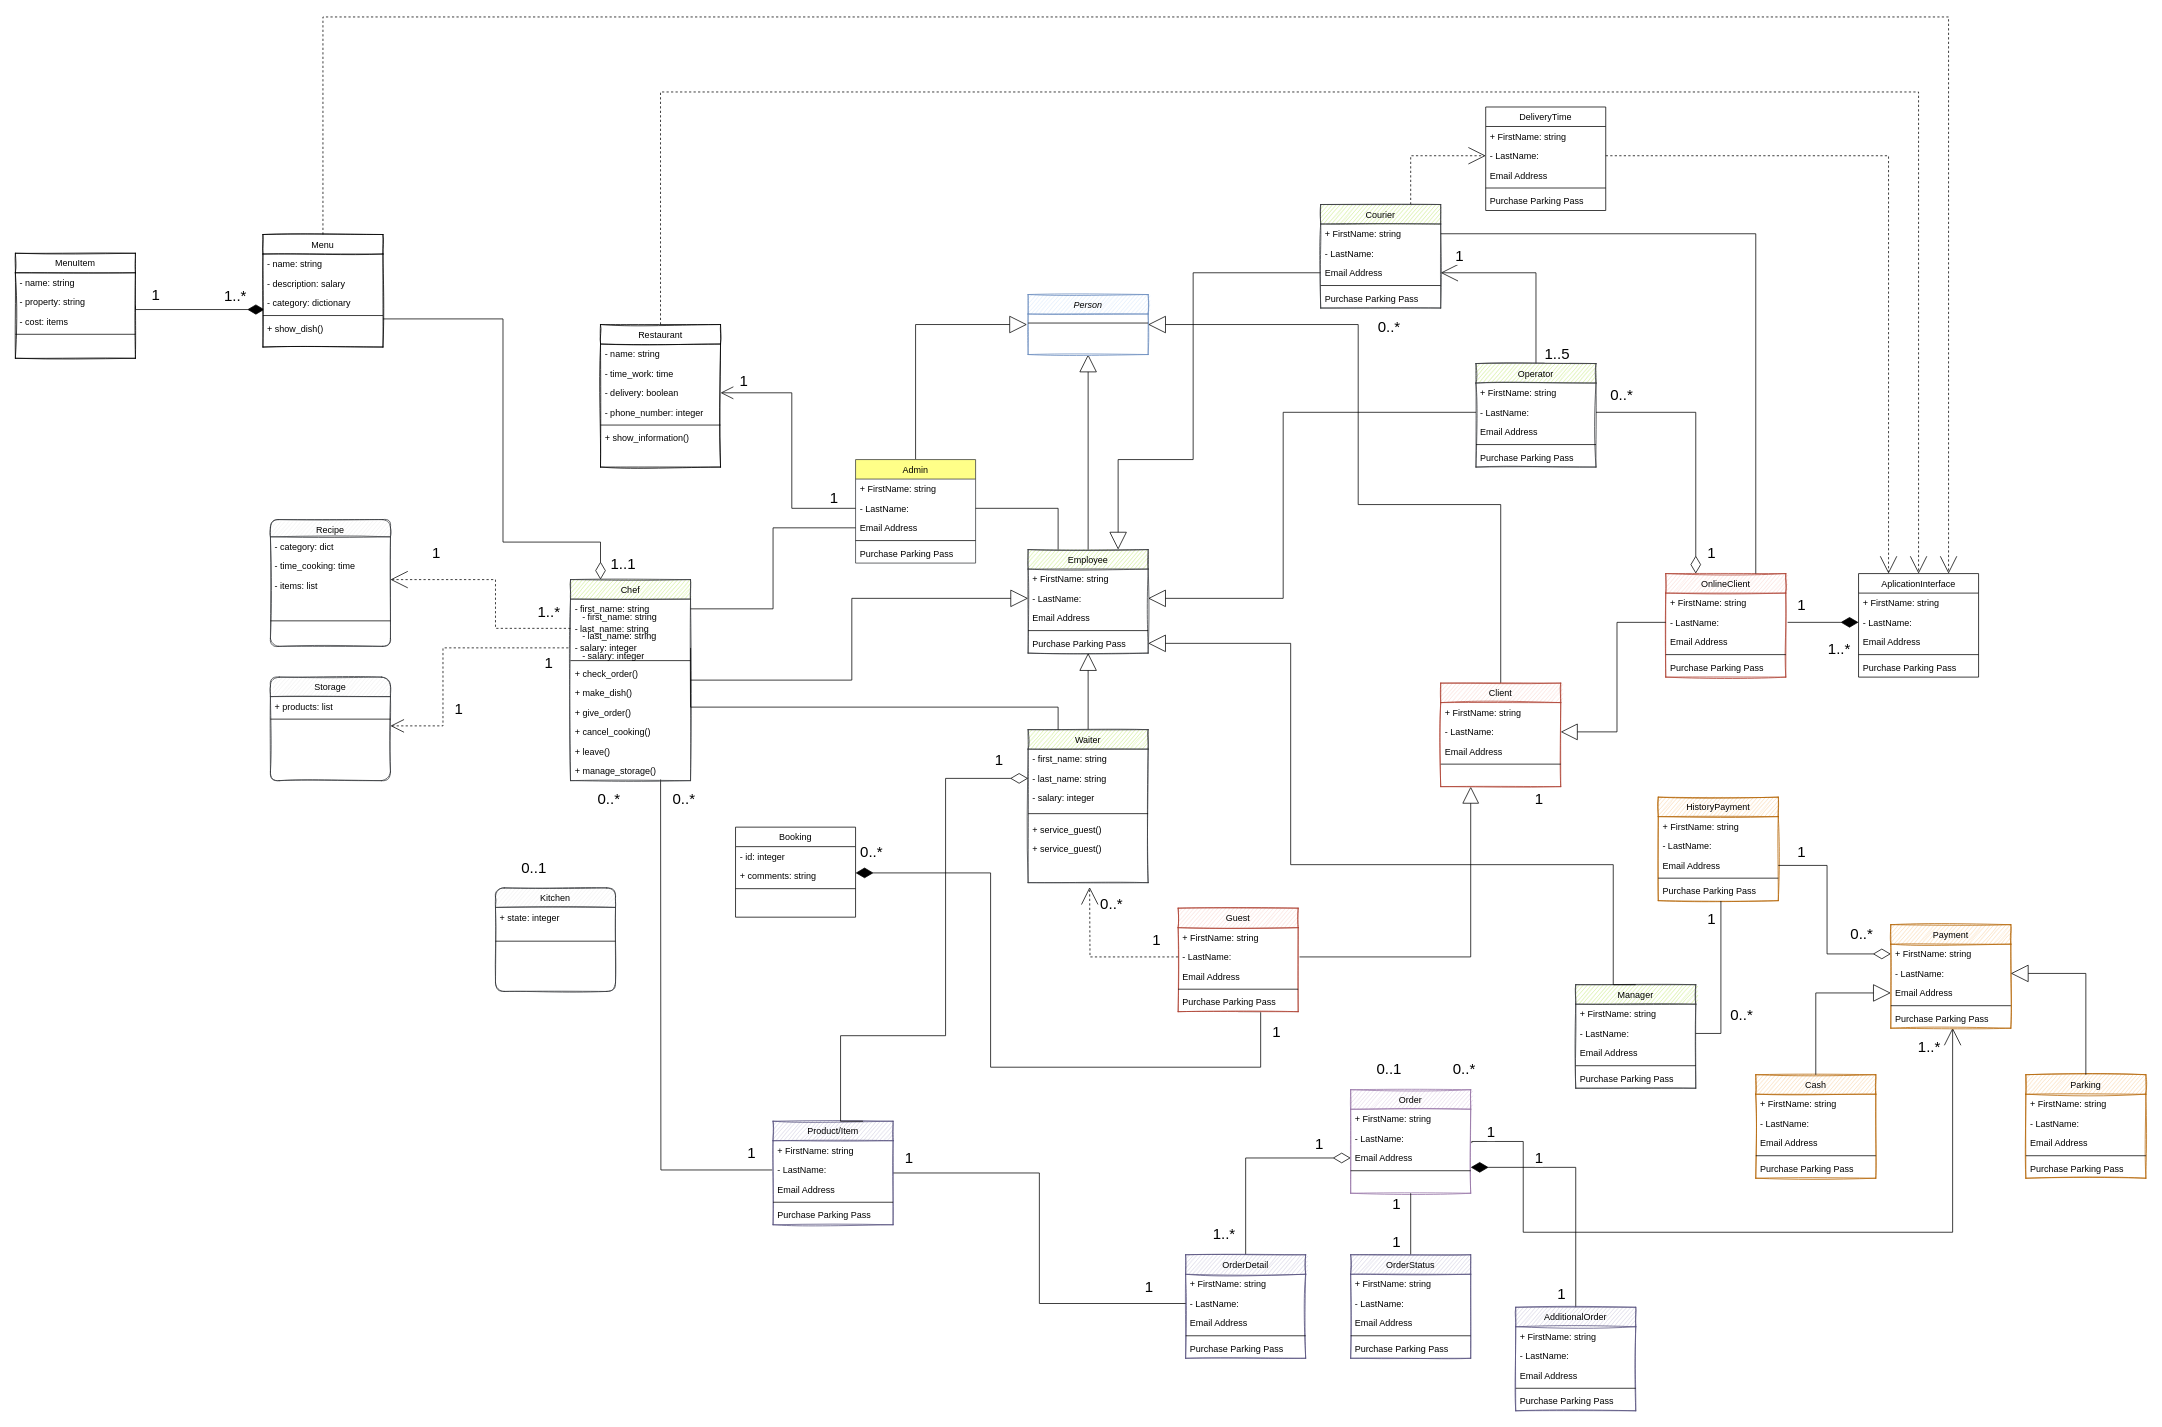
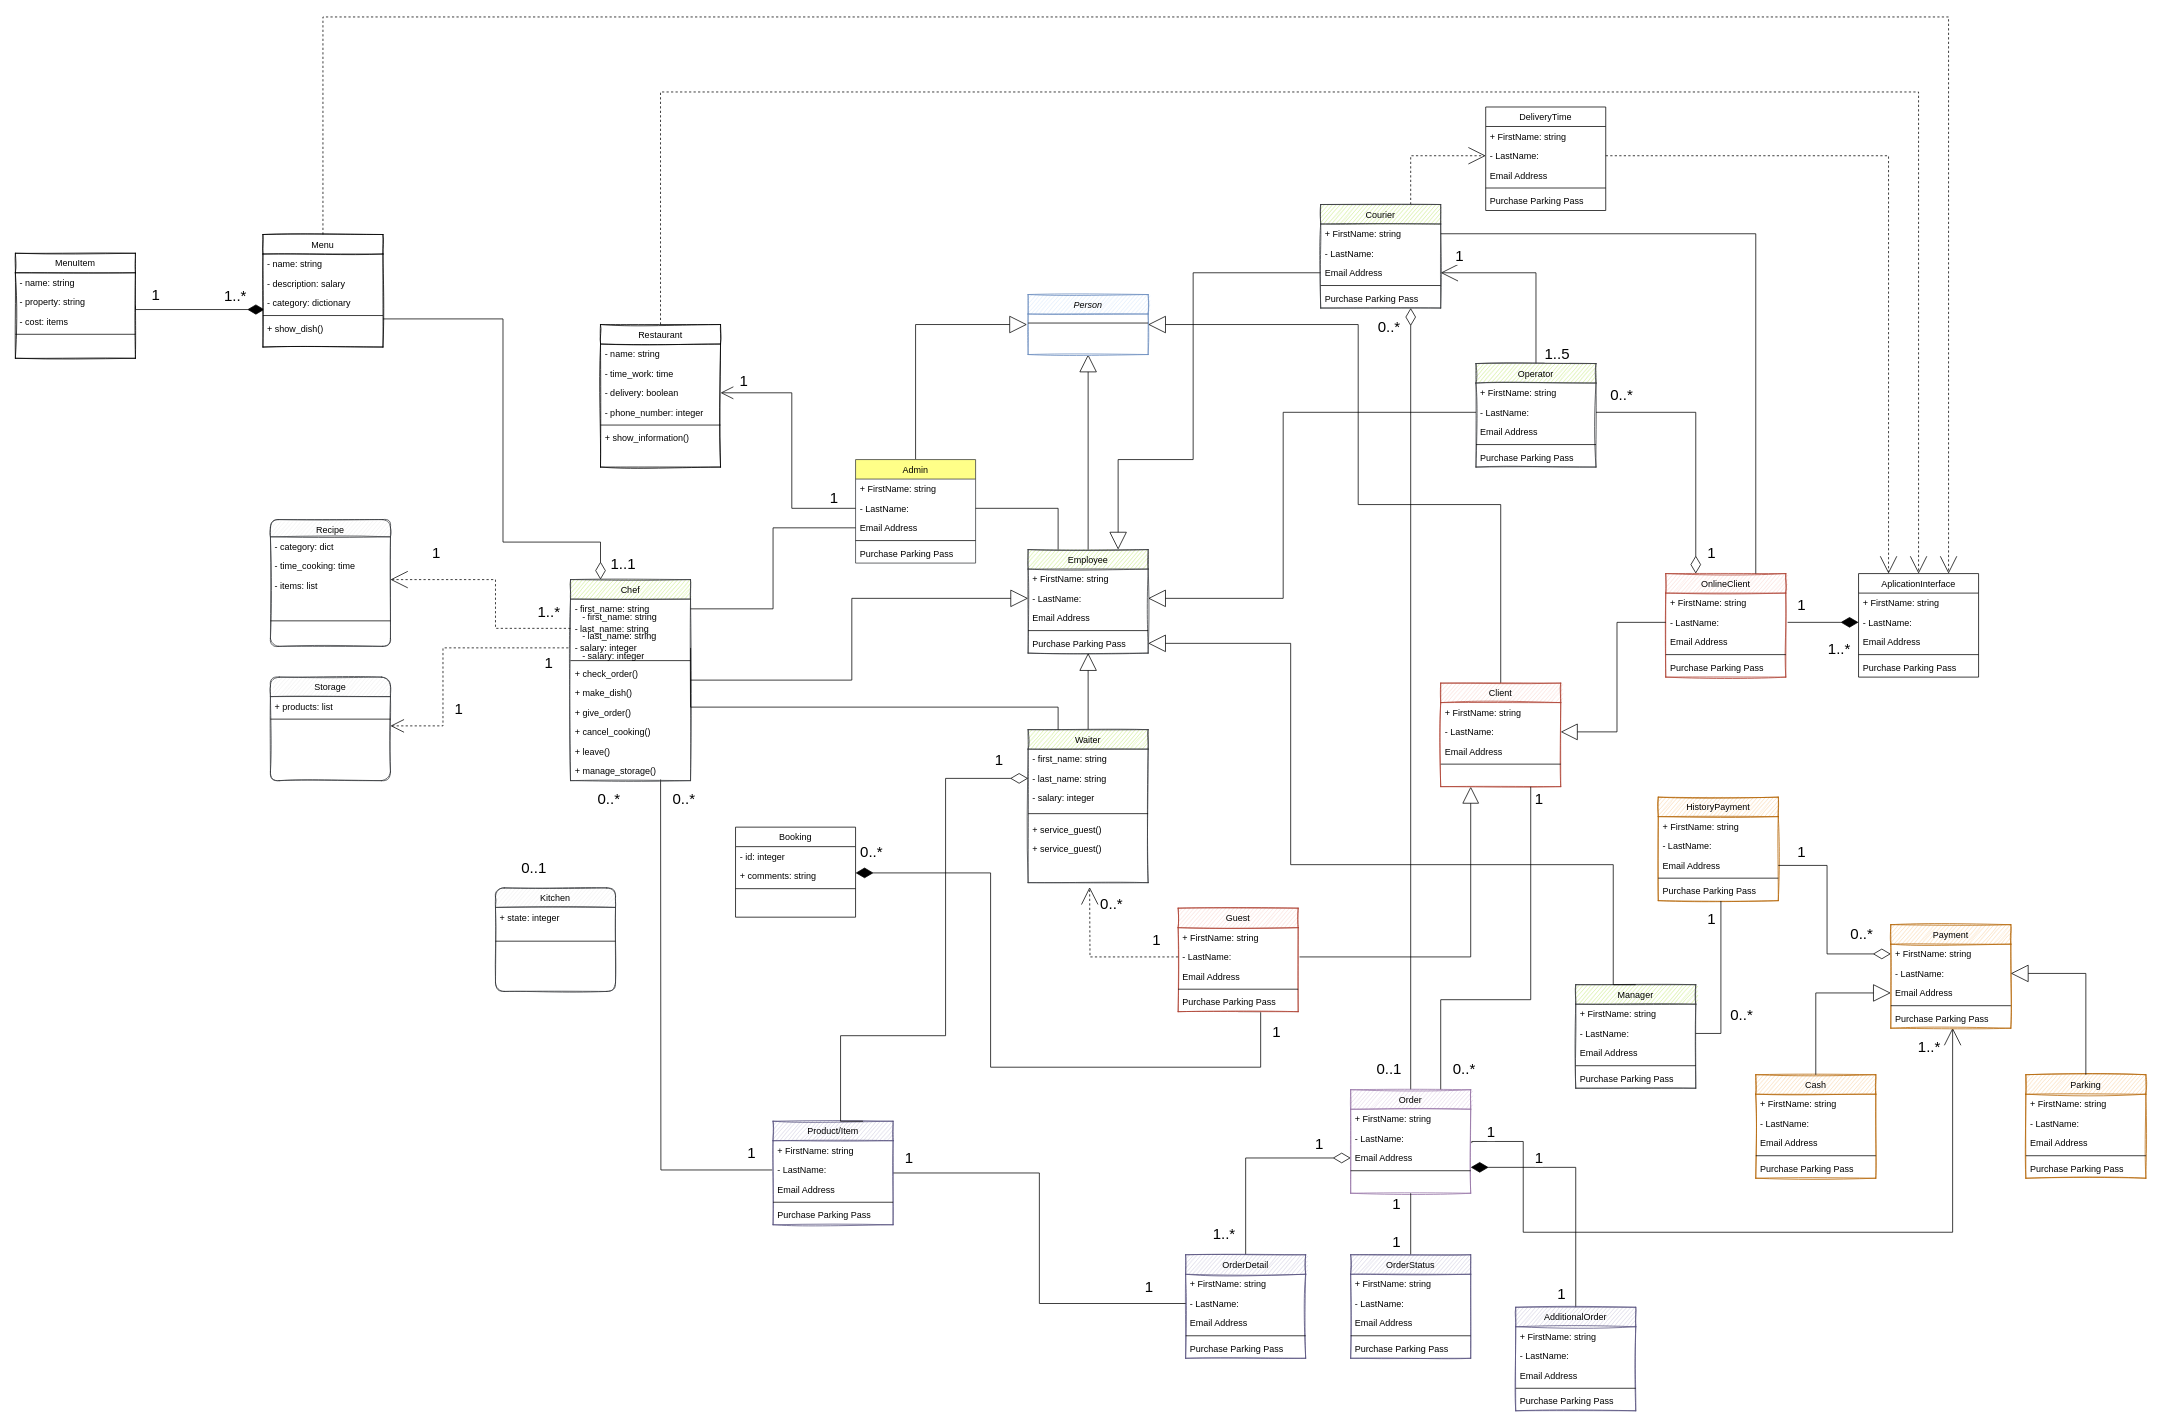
none -> (1410, 706)
none -> (1530, 982)
